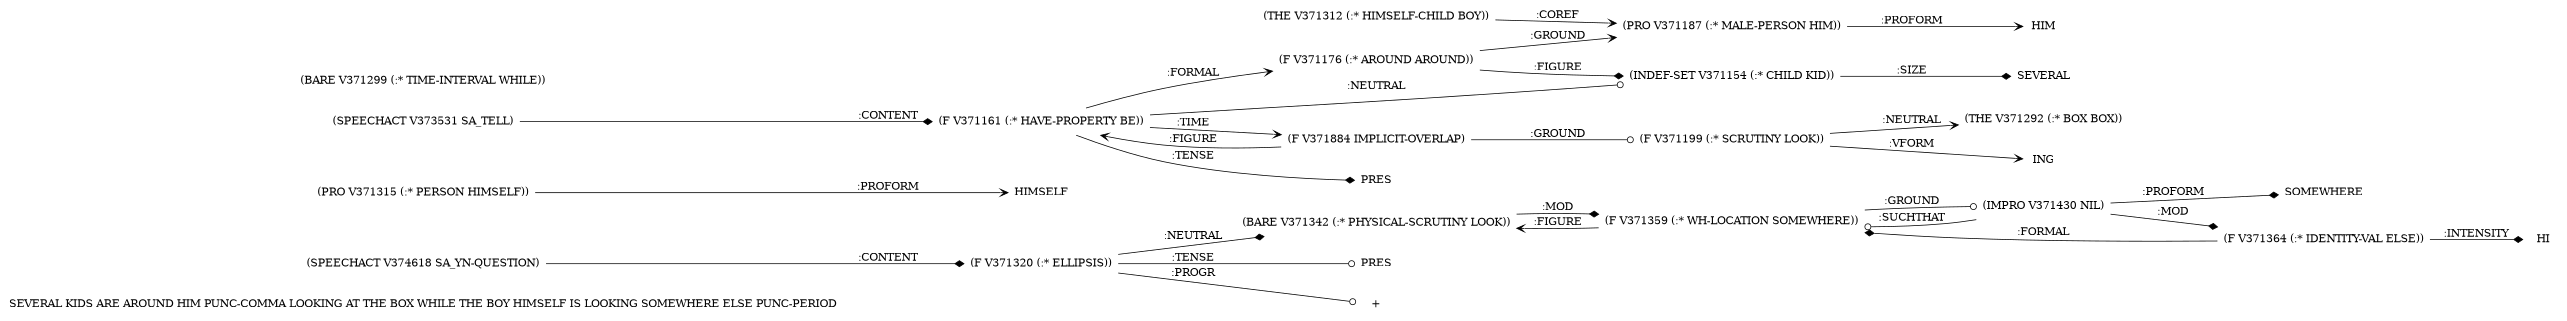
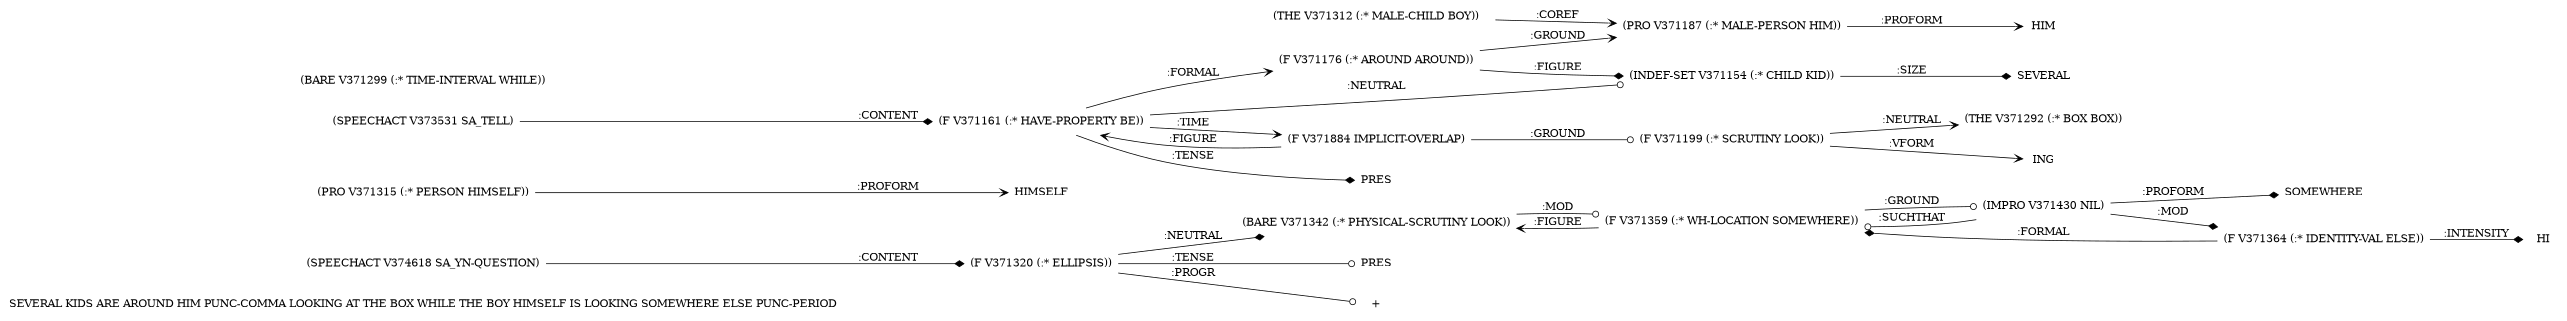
(1376, 17) -> (1376, 17)
(1555, 214) -> (1555, 214)
